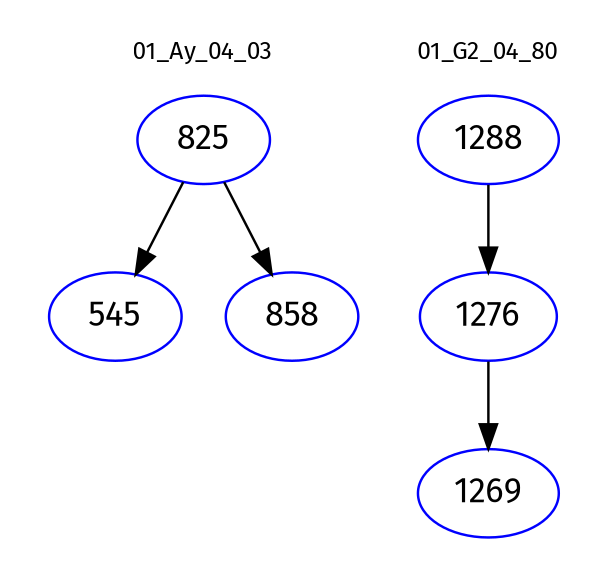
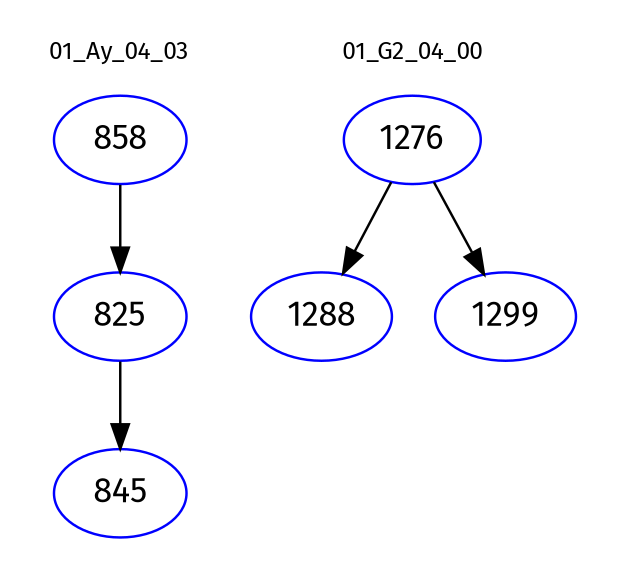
(488, 53) -> (414, 53)
(488, 216) -> (373, 217)
(242, 217) -> (120, 216)
(115, 317) -> (120, 493)
(488, 493) -> (506, 317)
